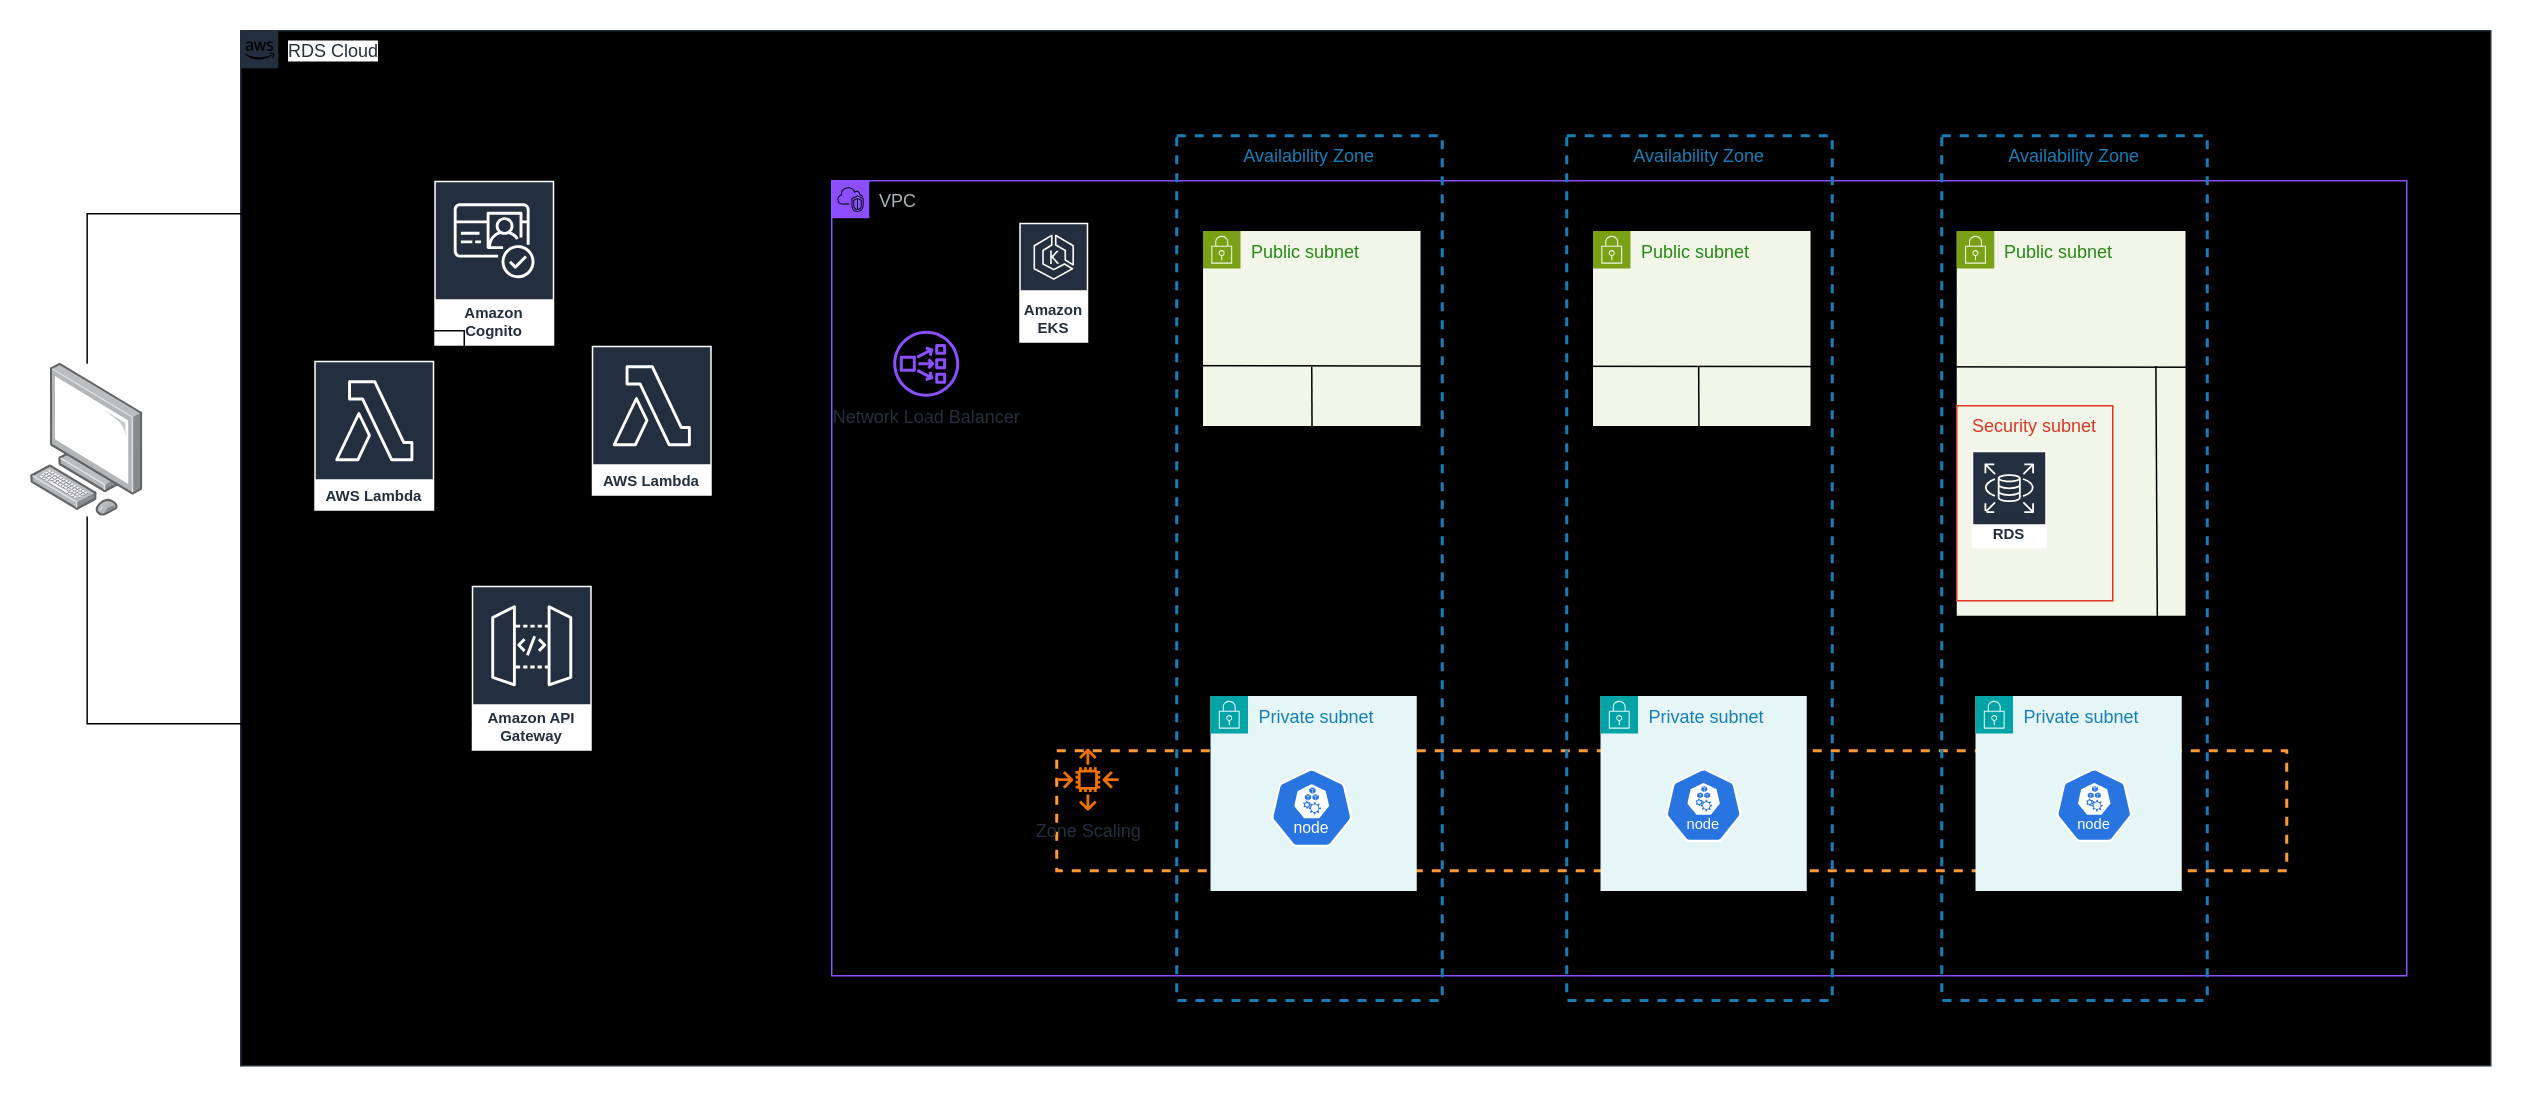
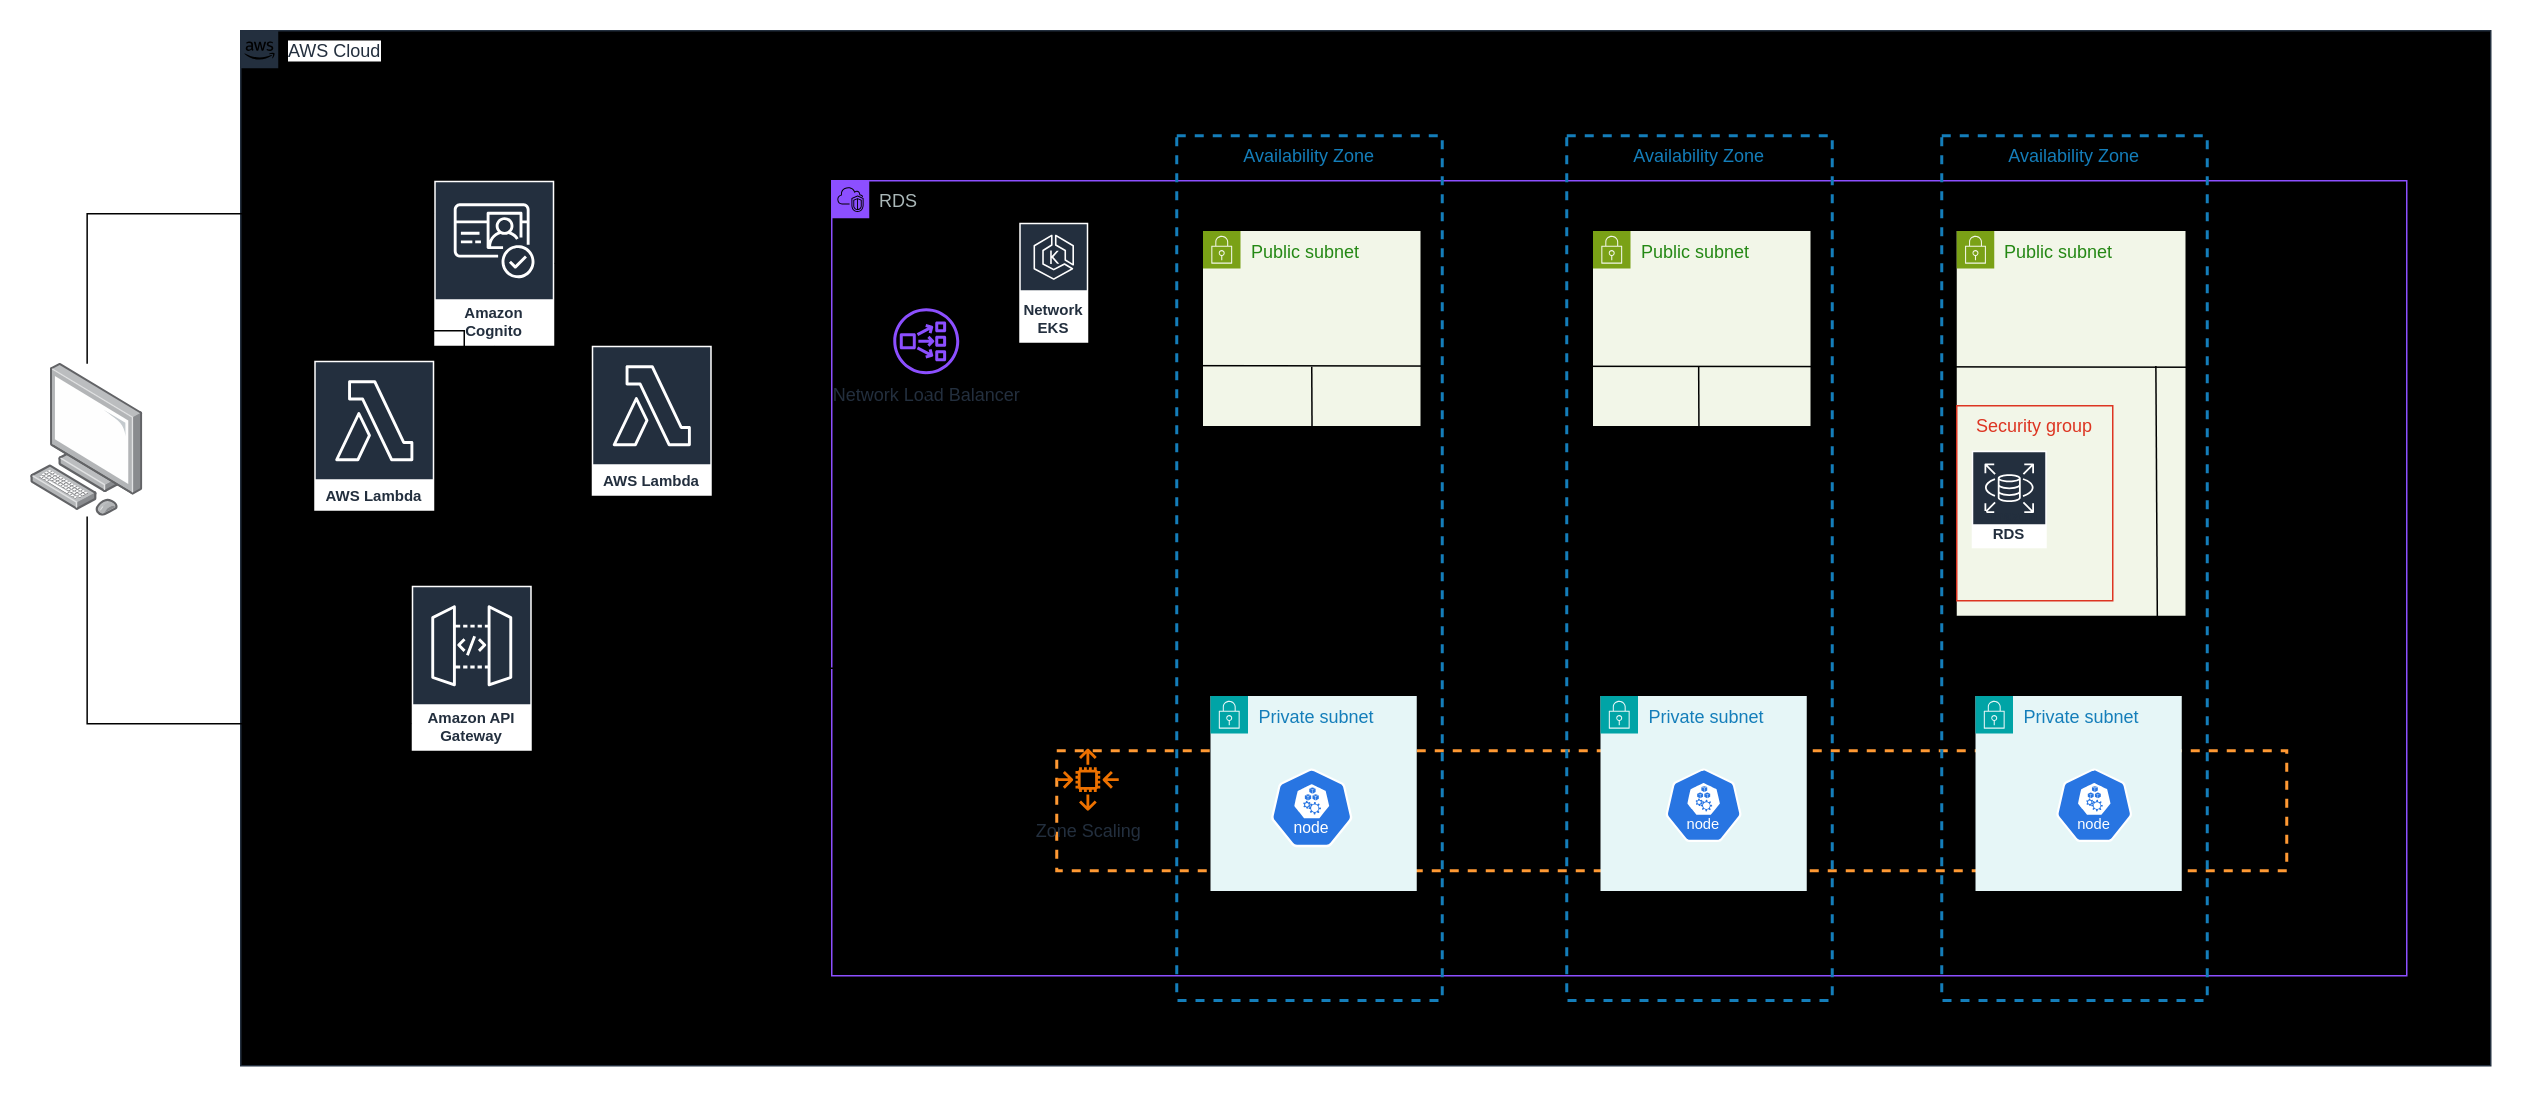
(329, 52) -> (329, 52)
(895, 202) -> (895, 202)
(1054, 319) -> (1054, 319)
(926, 364) -> (926, 341)
(2035, 427) -> (2035, 427)
(532, 668) -> (472, 668)
